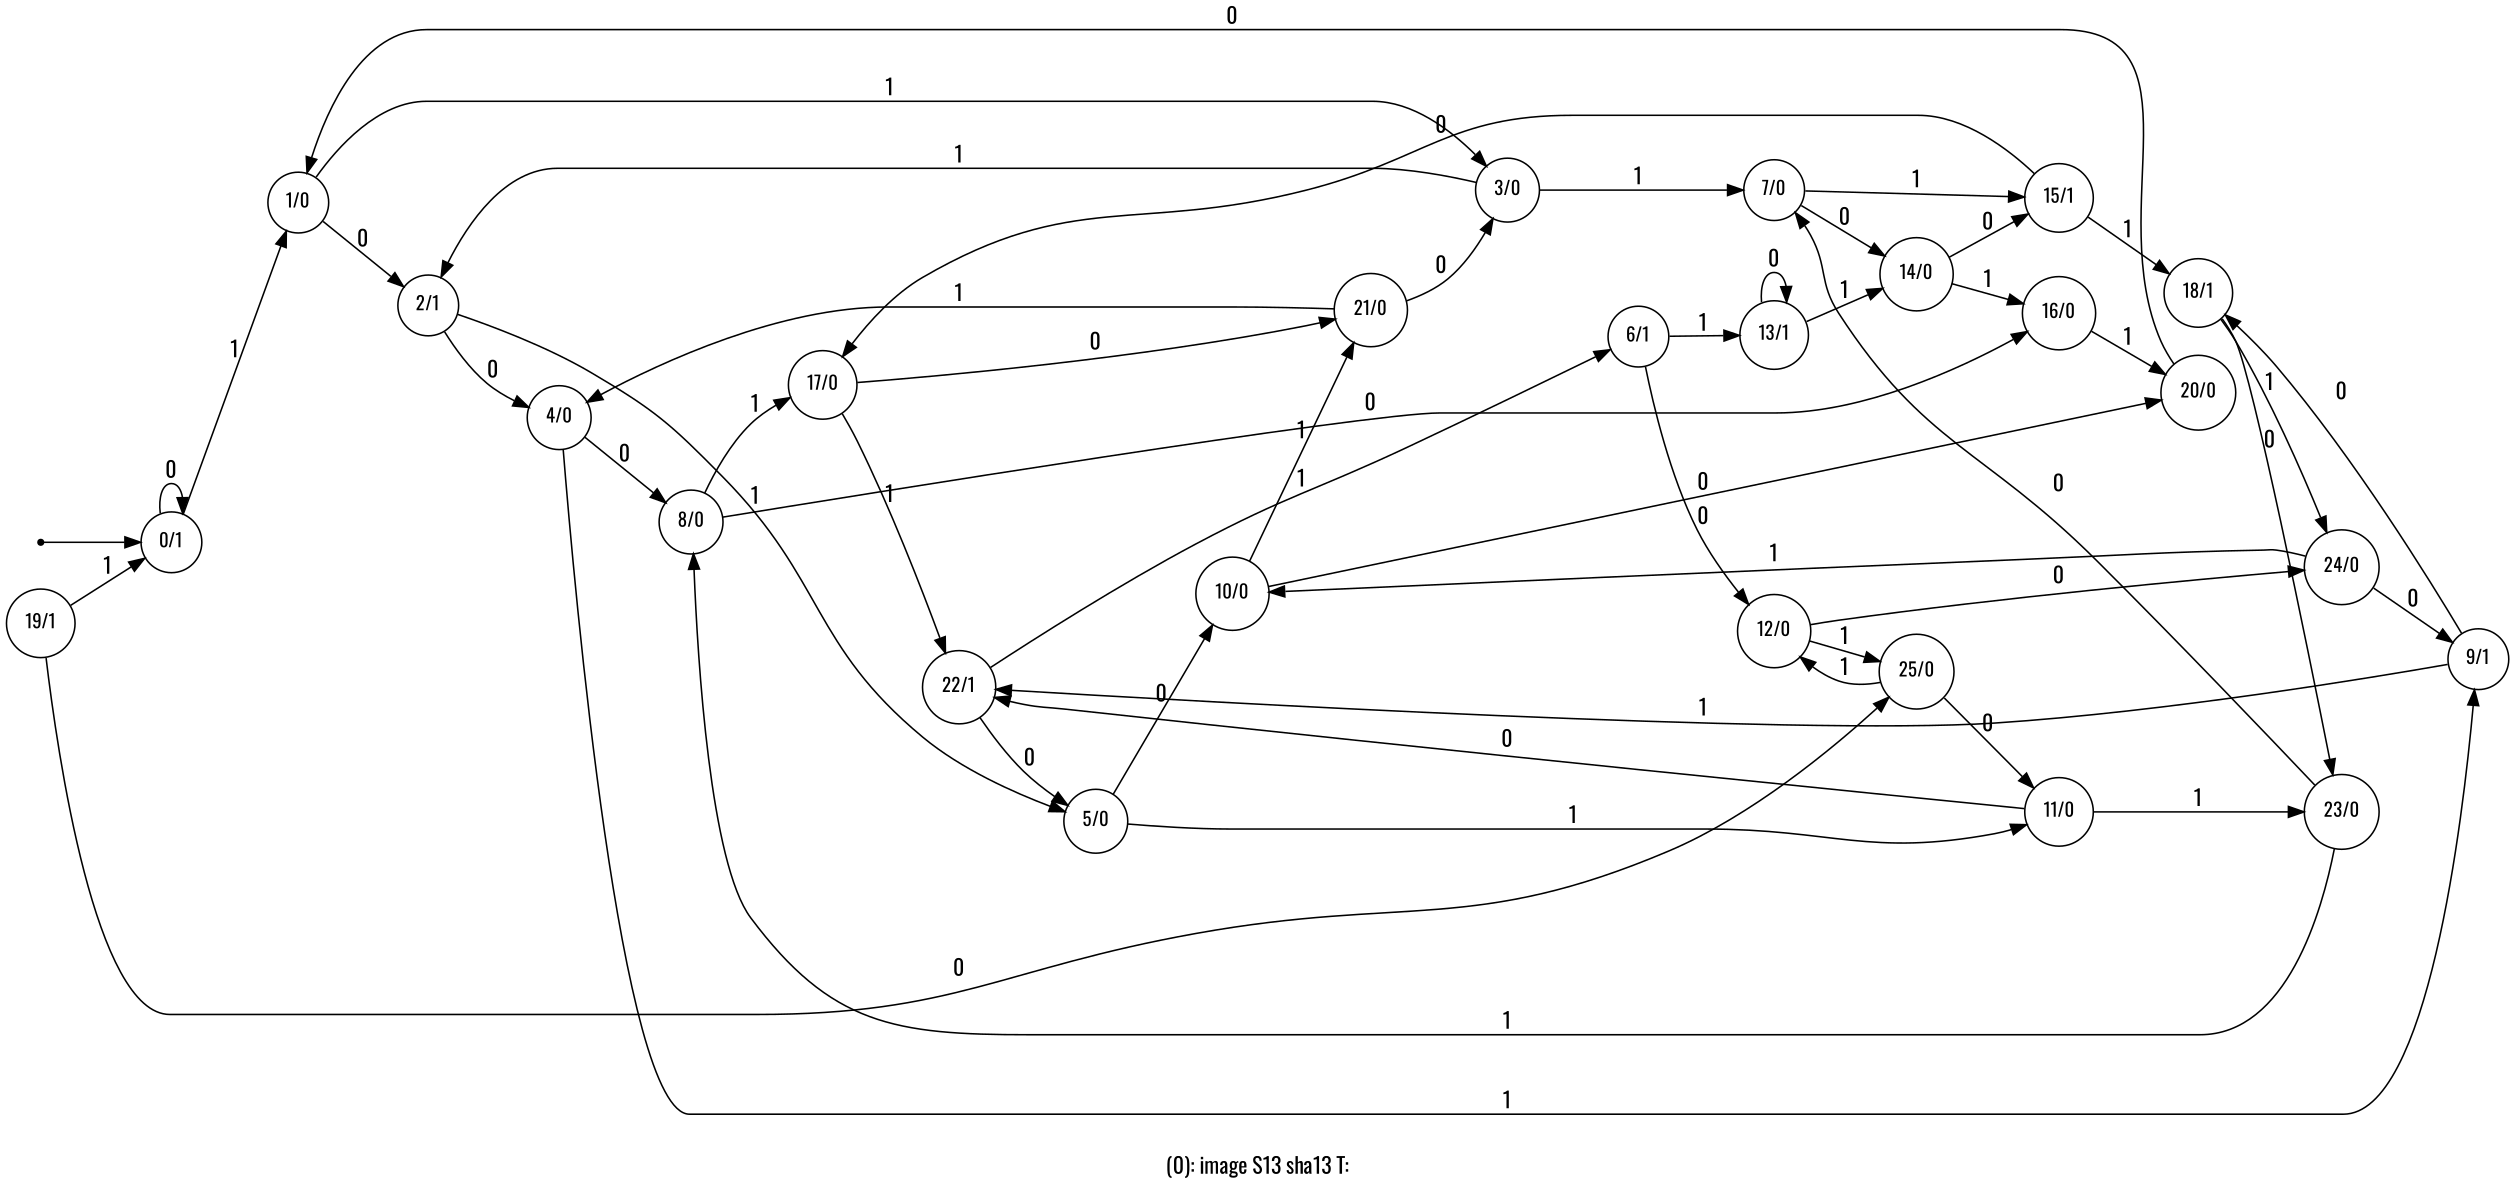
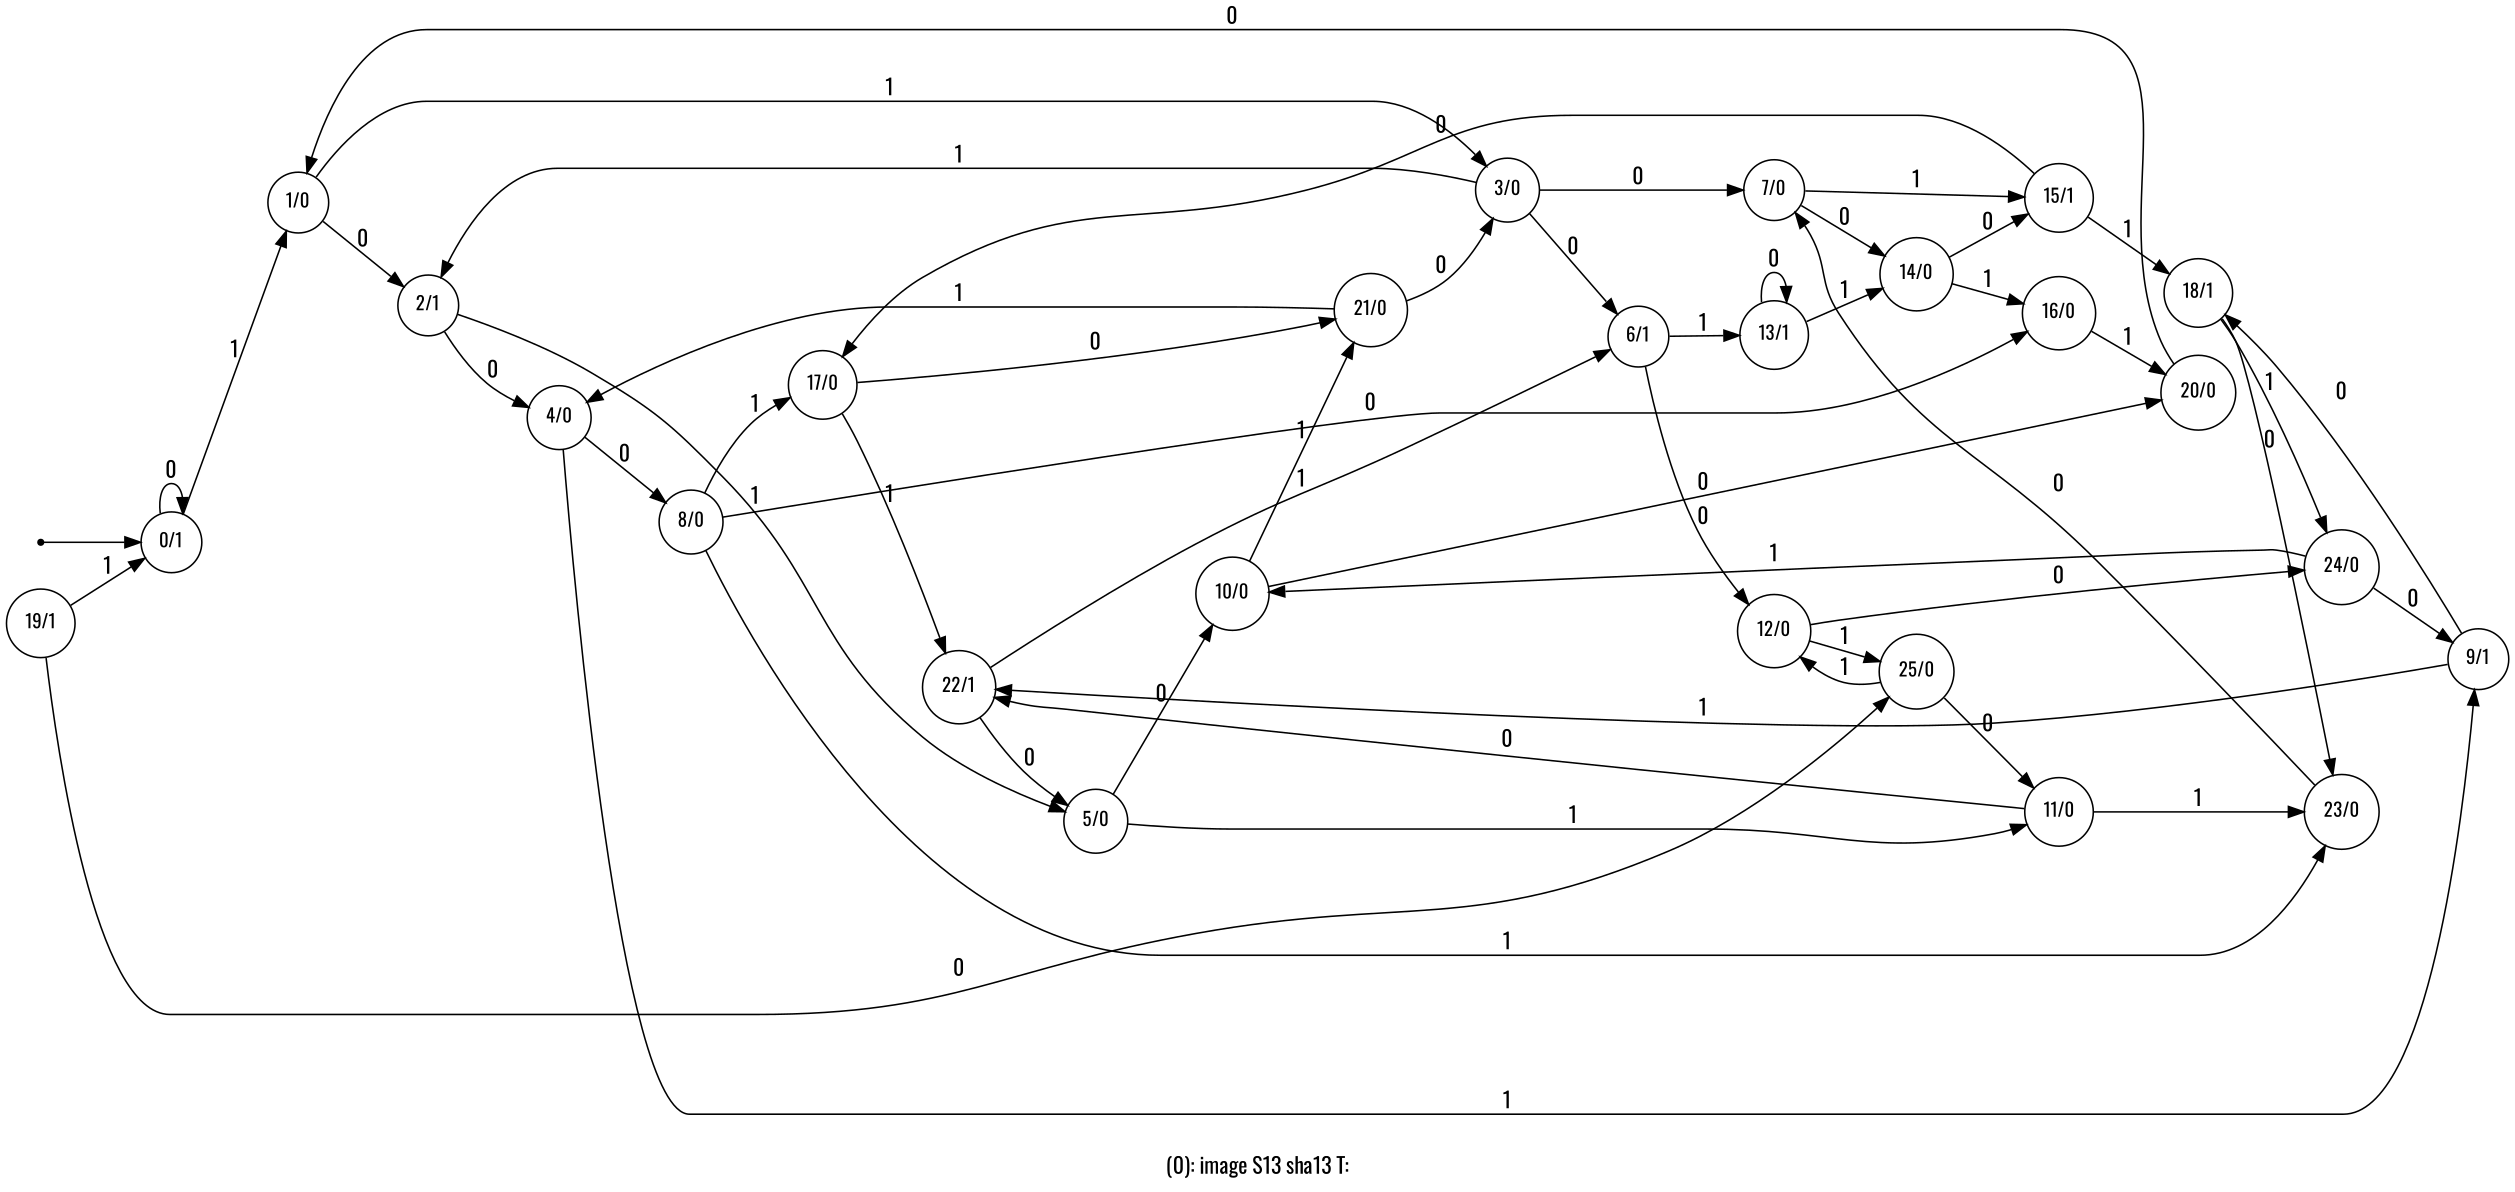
(1638, 178) -> (1638, 178)
none -> (1568, 258)
(1401, 1035) -> (1441, 955)
